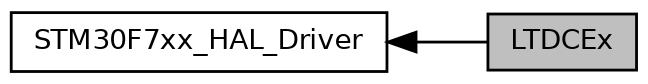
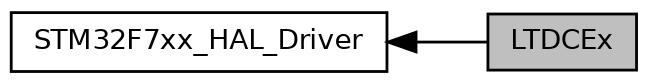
(199, 42) -> (199, 42)
